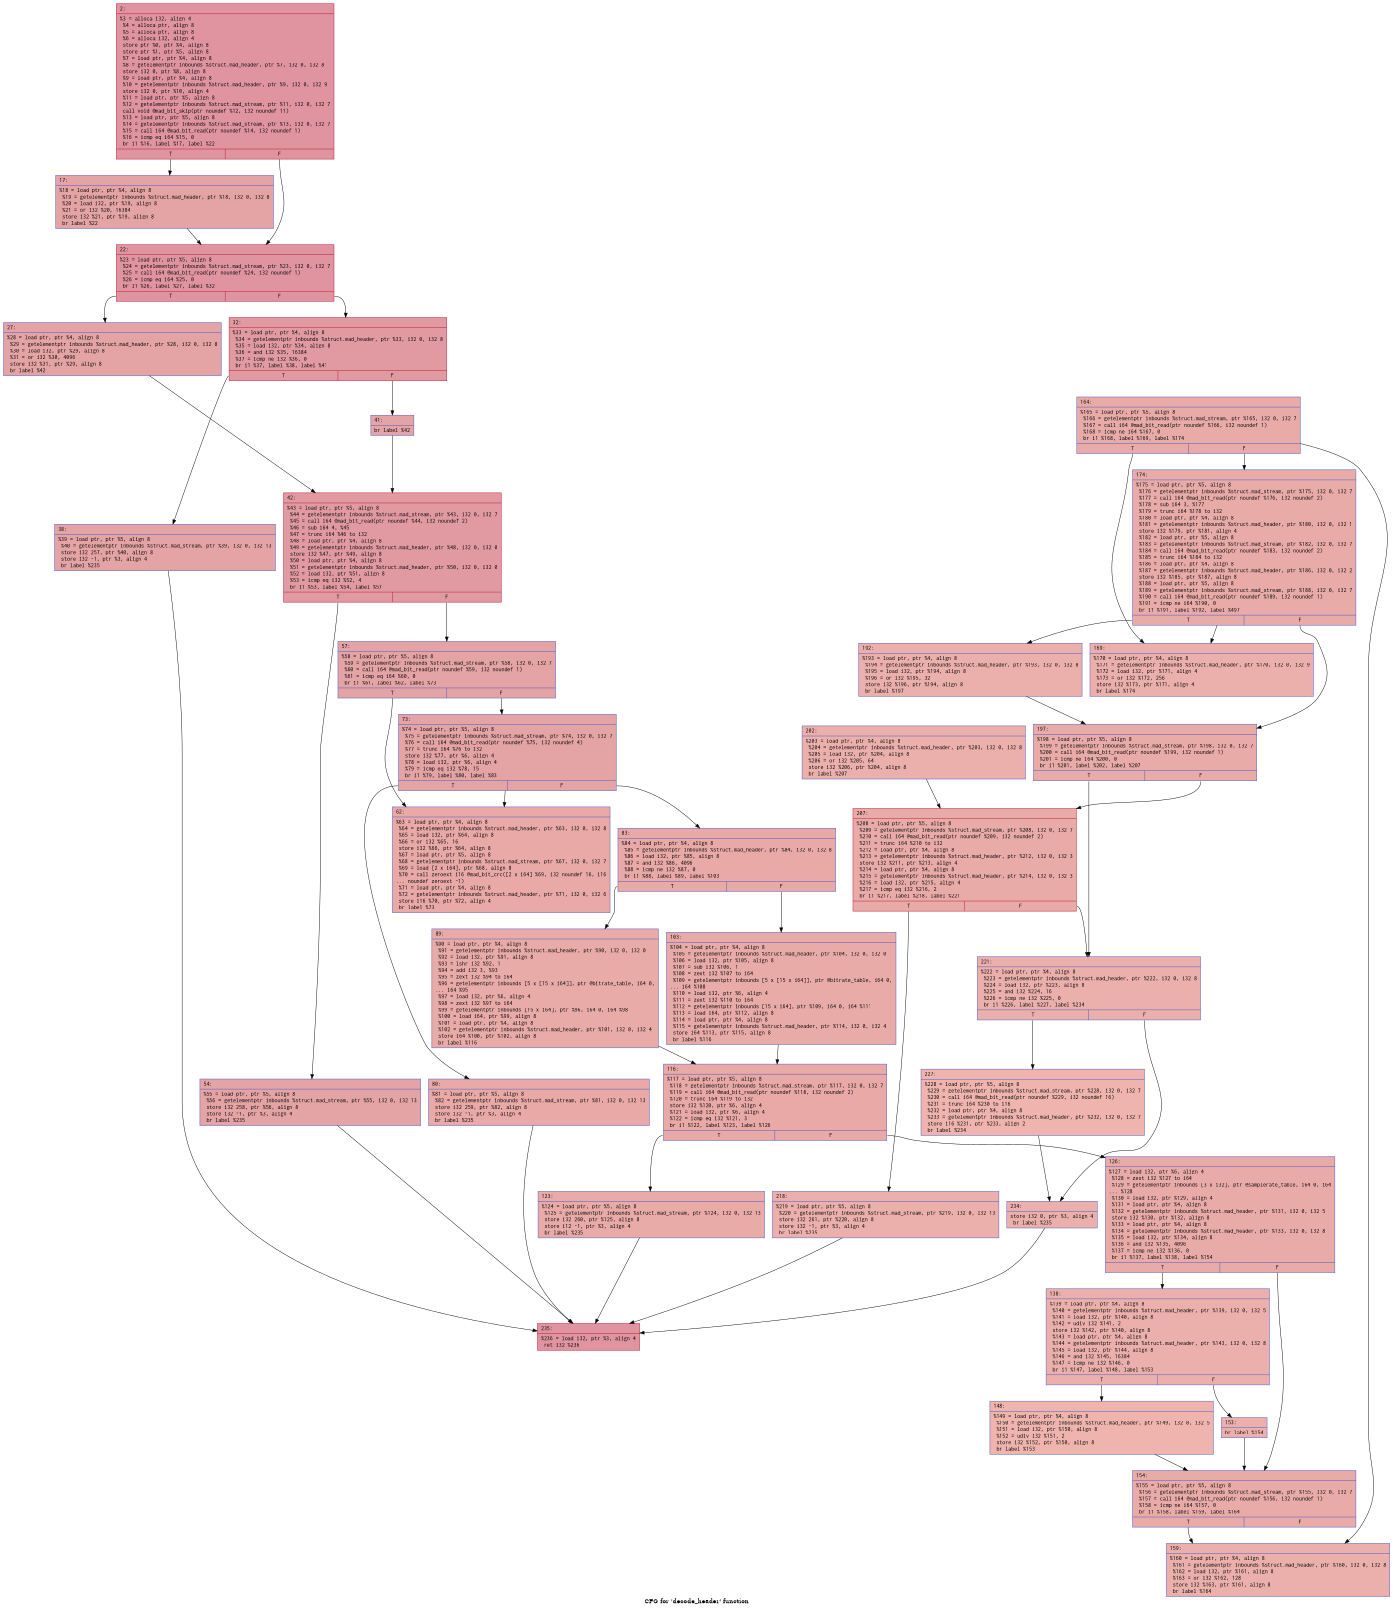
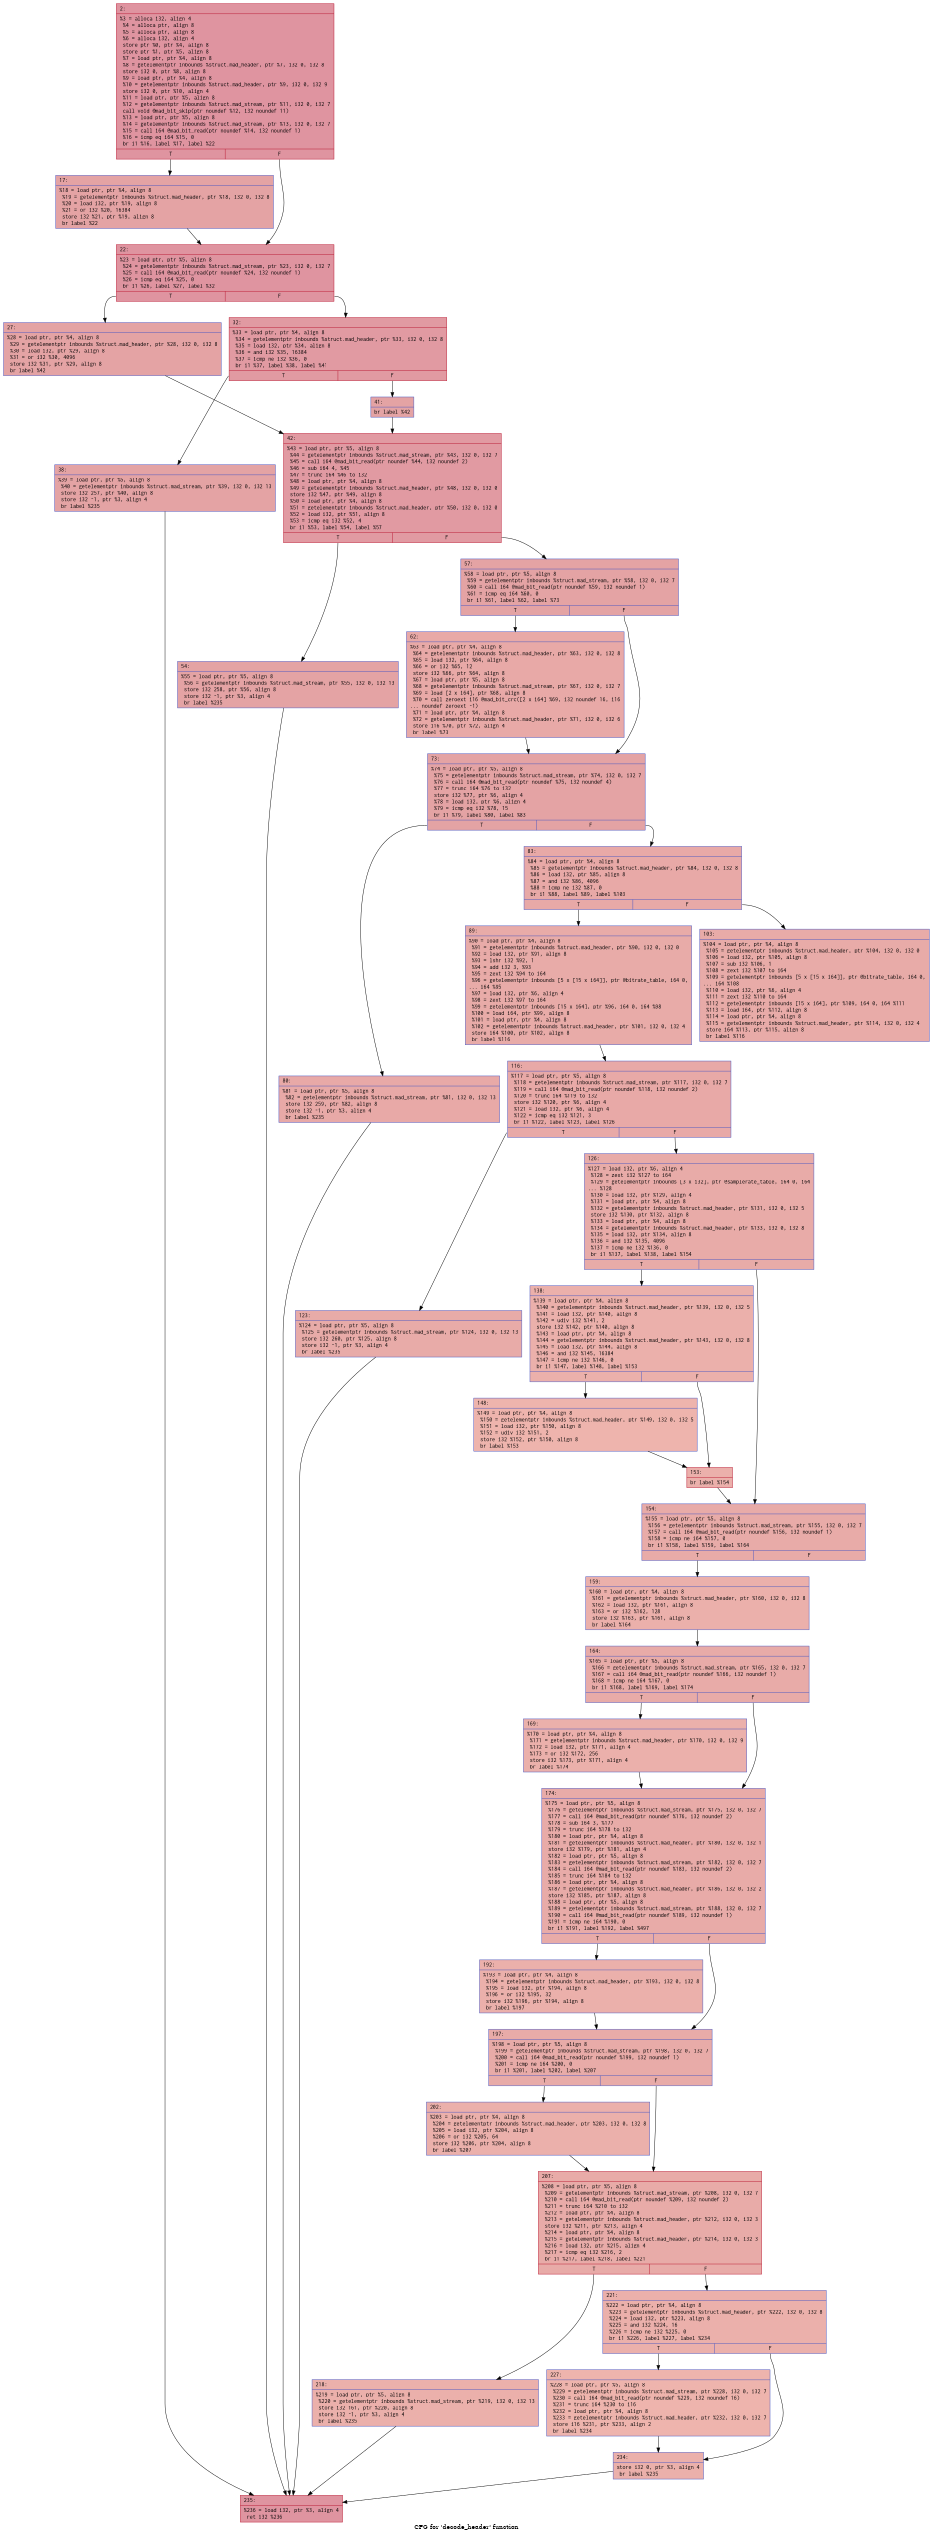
(1215, 632) -> (640, 1778)
(505, 797) -> (527, 743)
(427, 842) -> (441, 666)
(1089, 867) -> (544, 2092)
(1368, 972) -> (697, 1636)
(778, 1052) -> none
(825, 1219) -> (364, 2408)
(586, 1226) -> (343, 1345)
(1244, 1428) -> (710, 1478)
(1169, 1461) -> (665, 1458)
